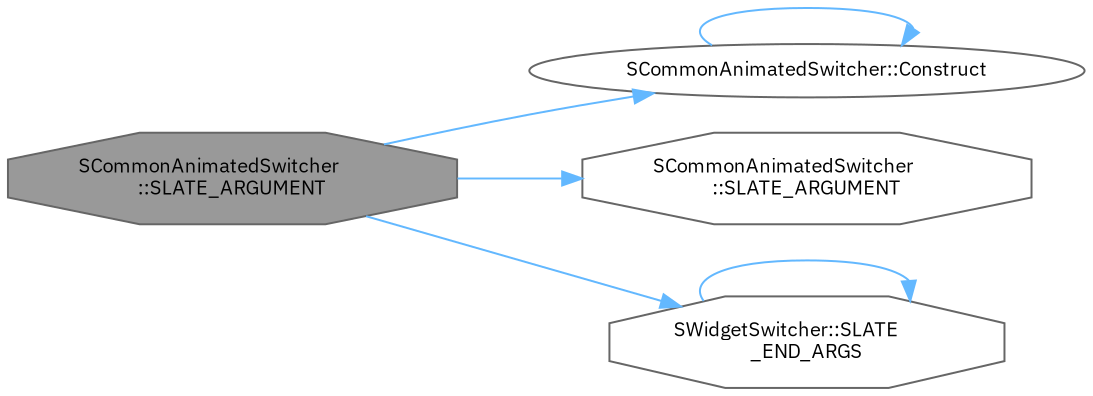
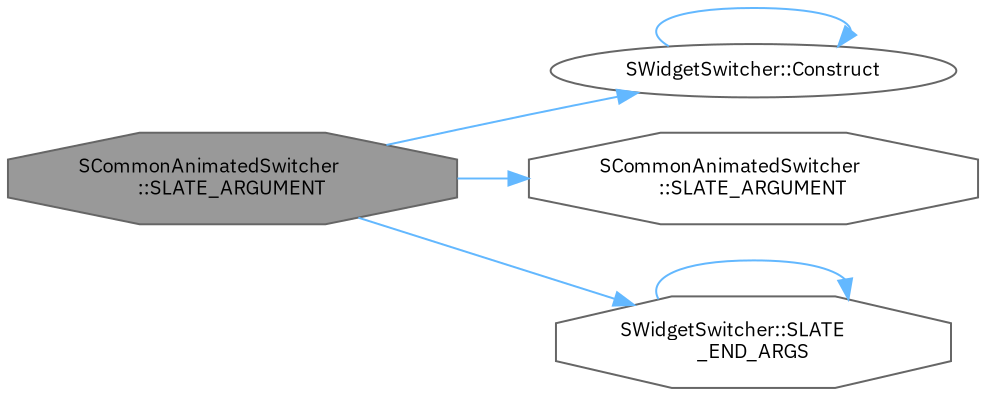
(807, 71) -> (753, 71)
